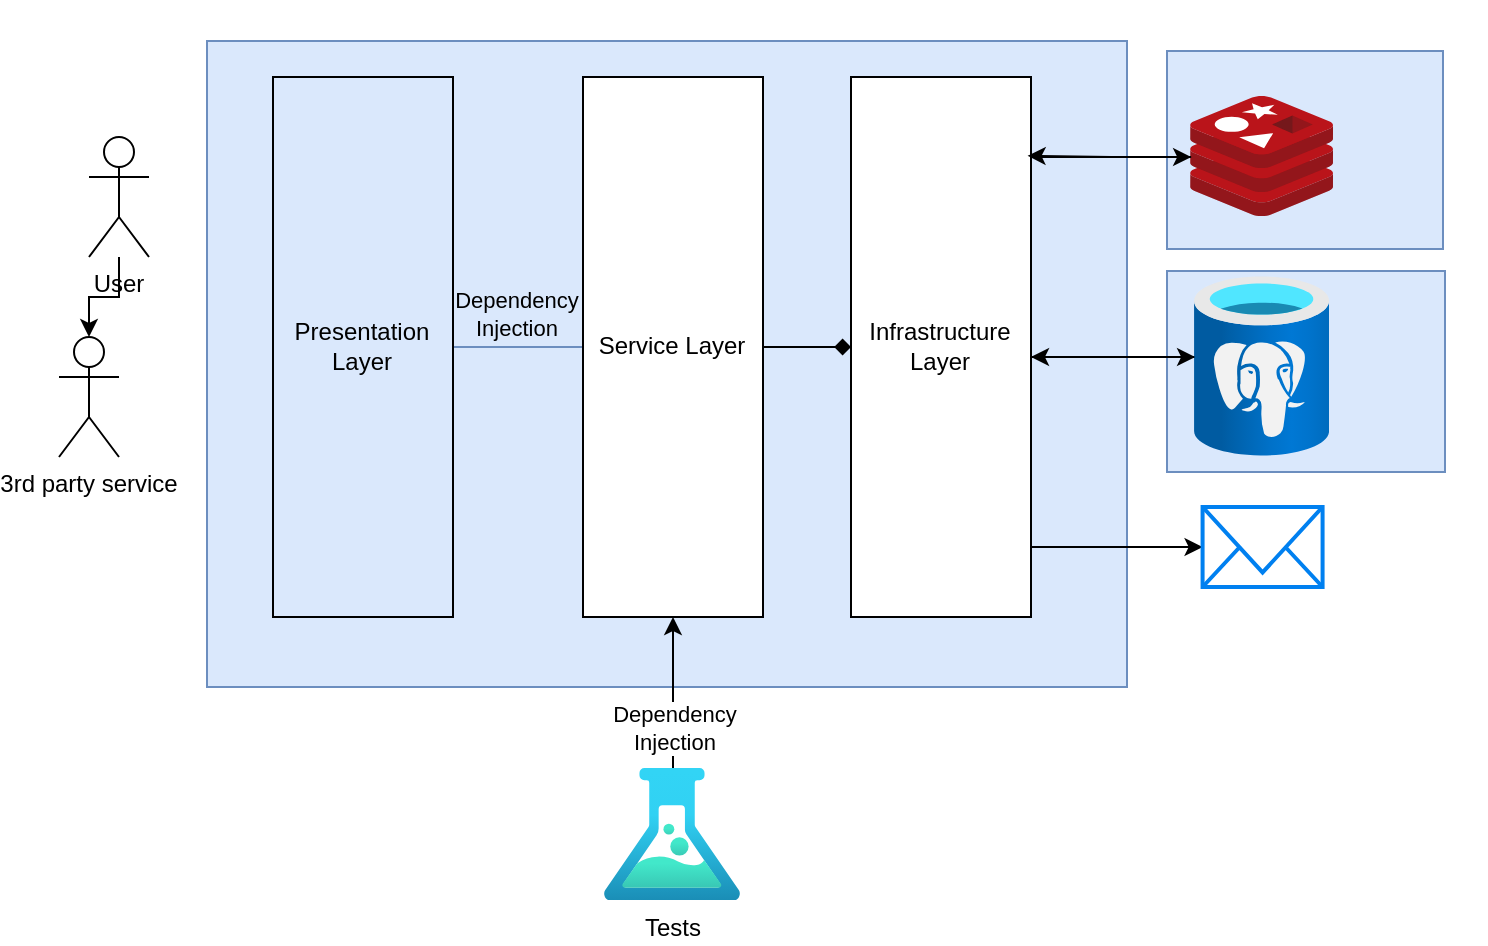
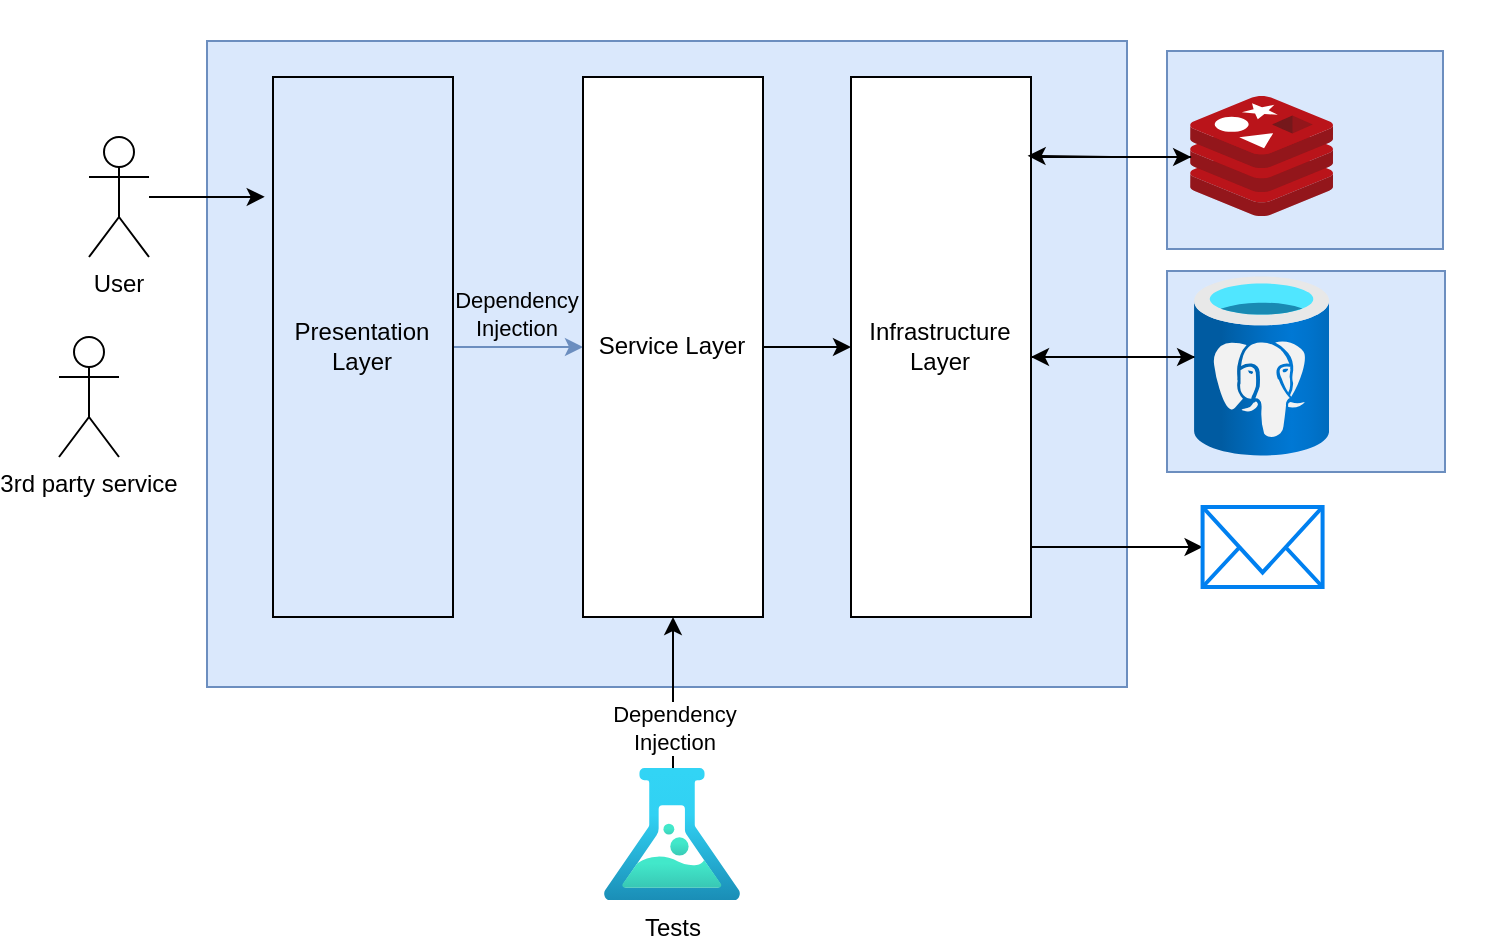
(111, 297) -> (200, 197)
(573, 347) -> (568, 347)
(834, 347) -> (835, 347)
